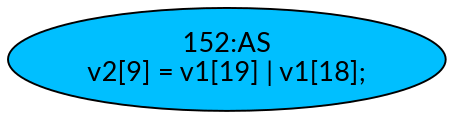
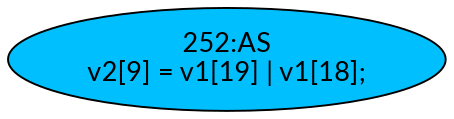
(227, 59) -> (227, 59)
